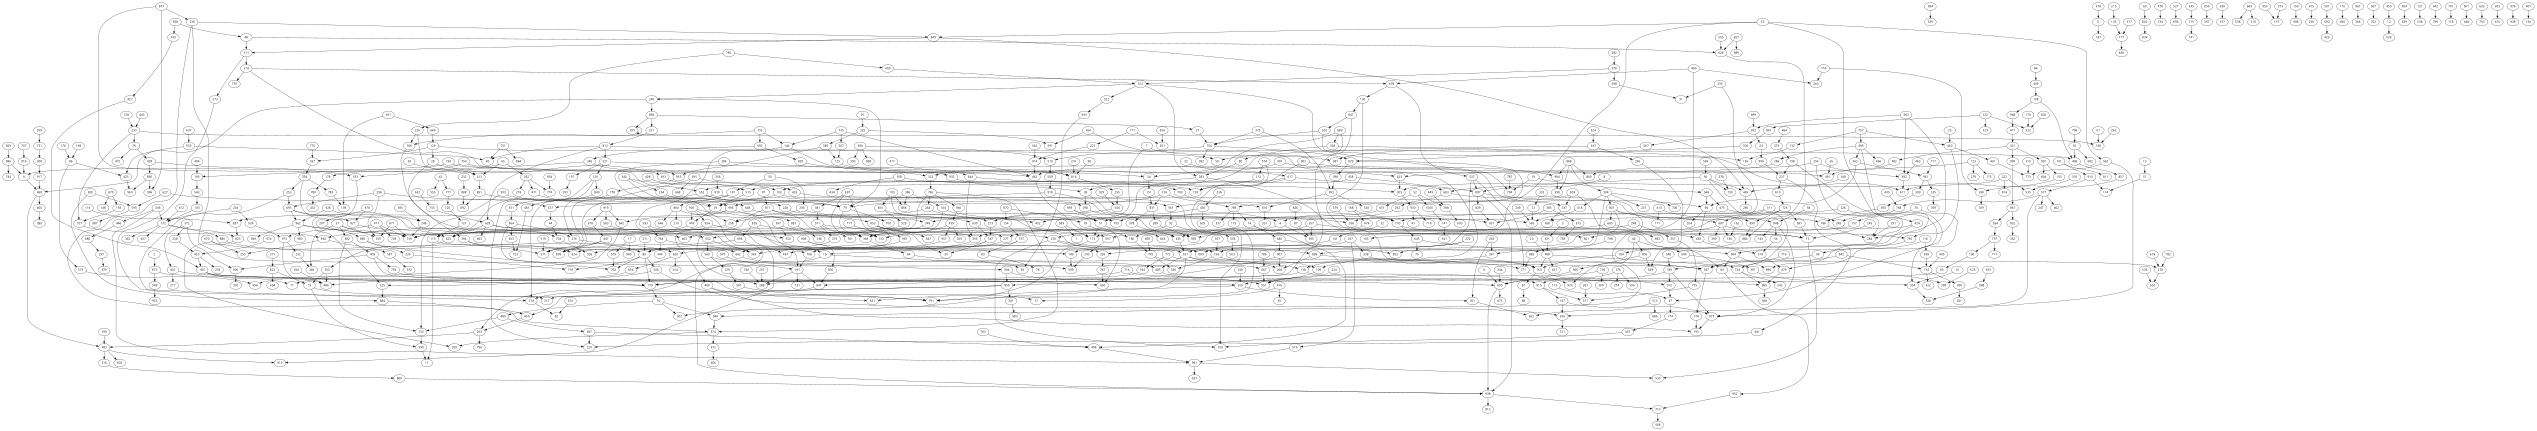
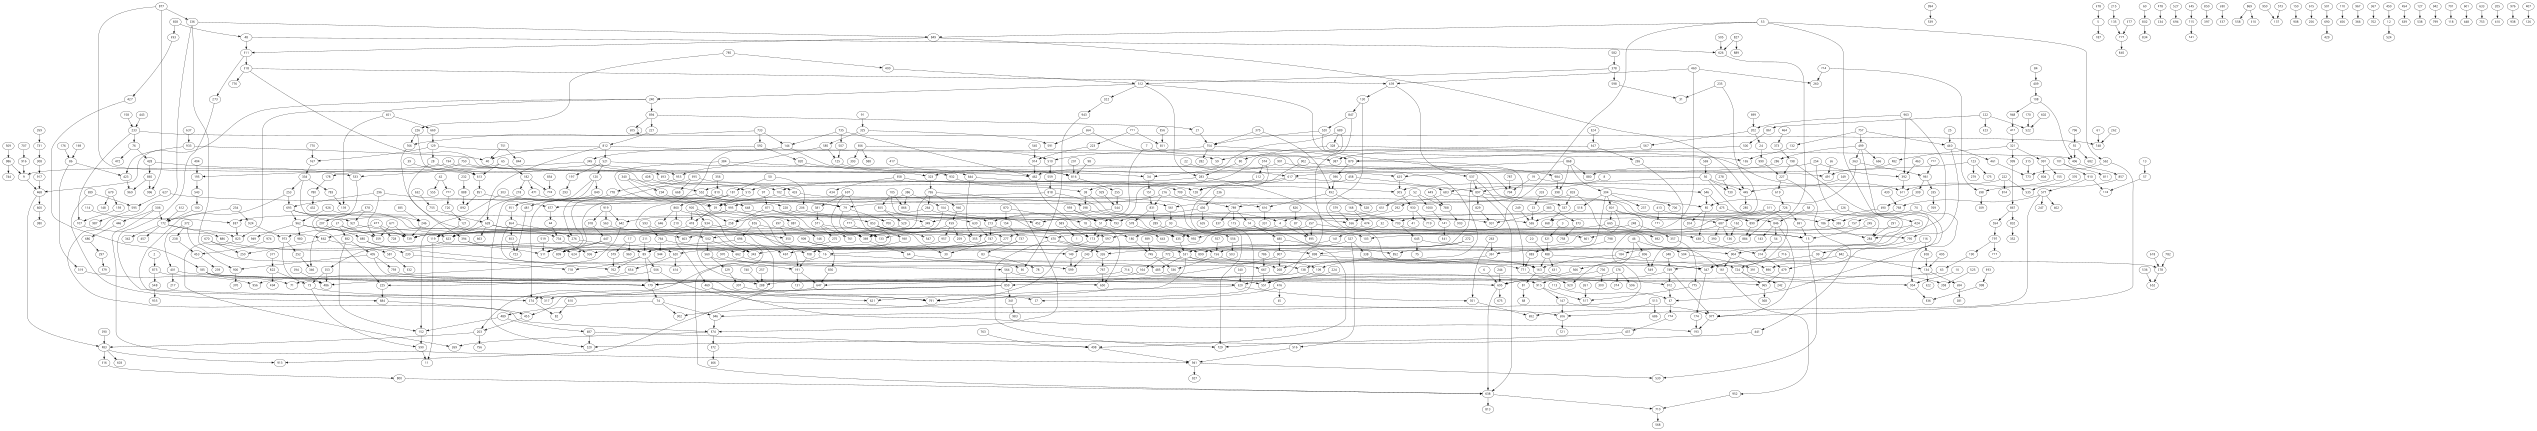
(820, 103) -> (394, 110)
(1564, 168) -> (1450, 166)
none -> (1177, 231)
(199, 261) -> none
(781, 277) -> none
